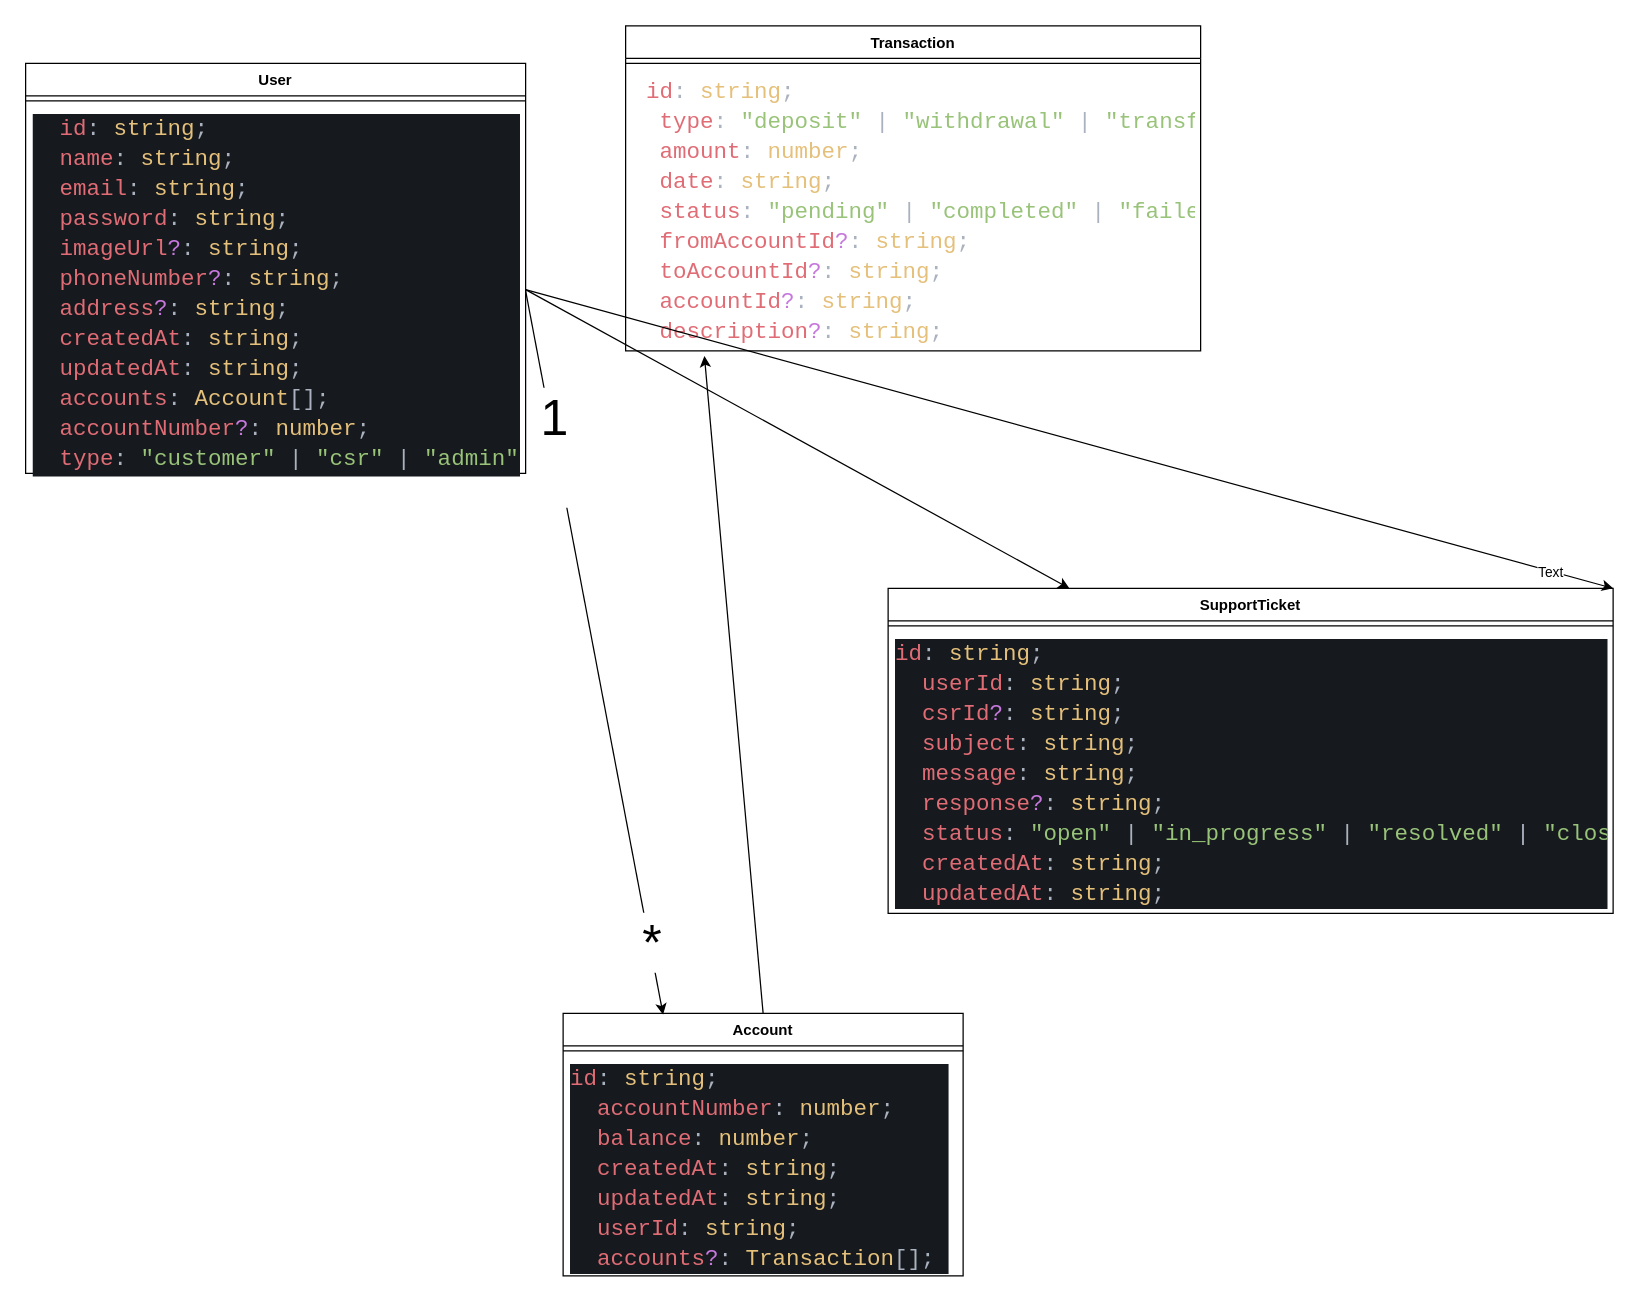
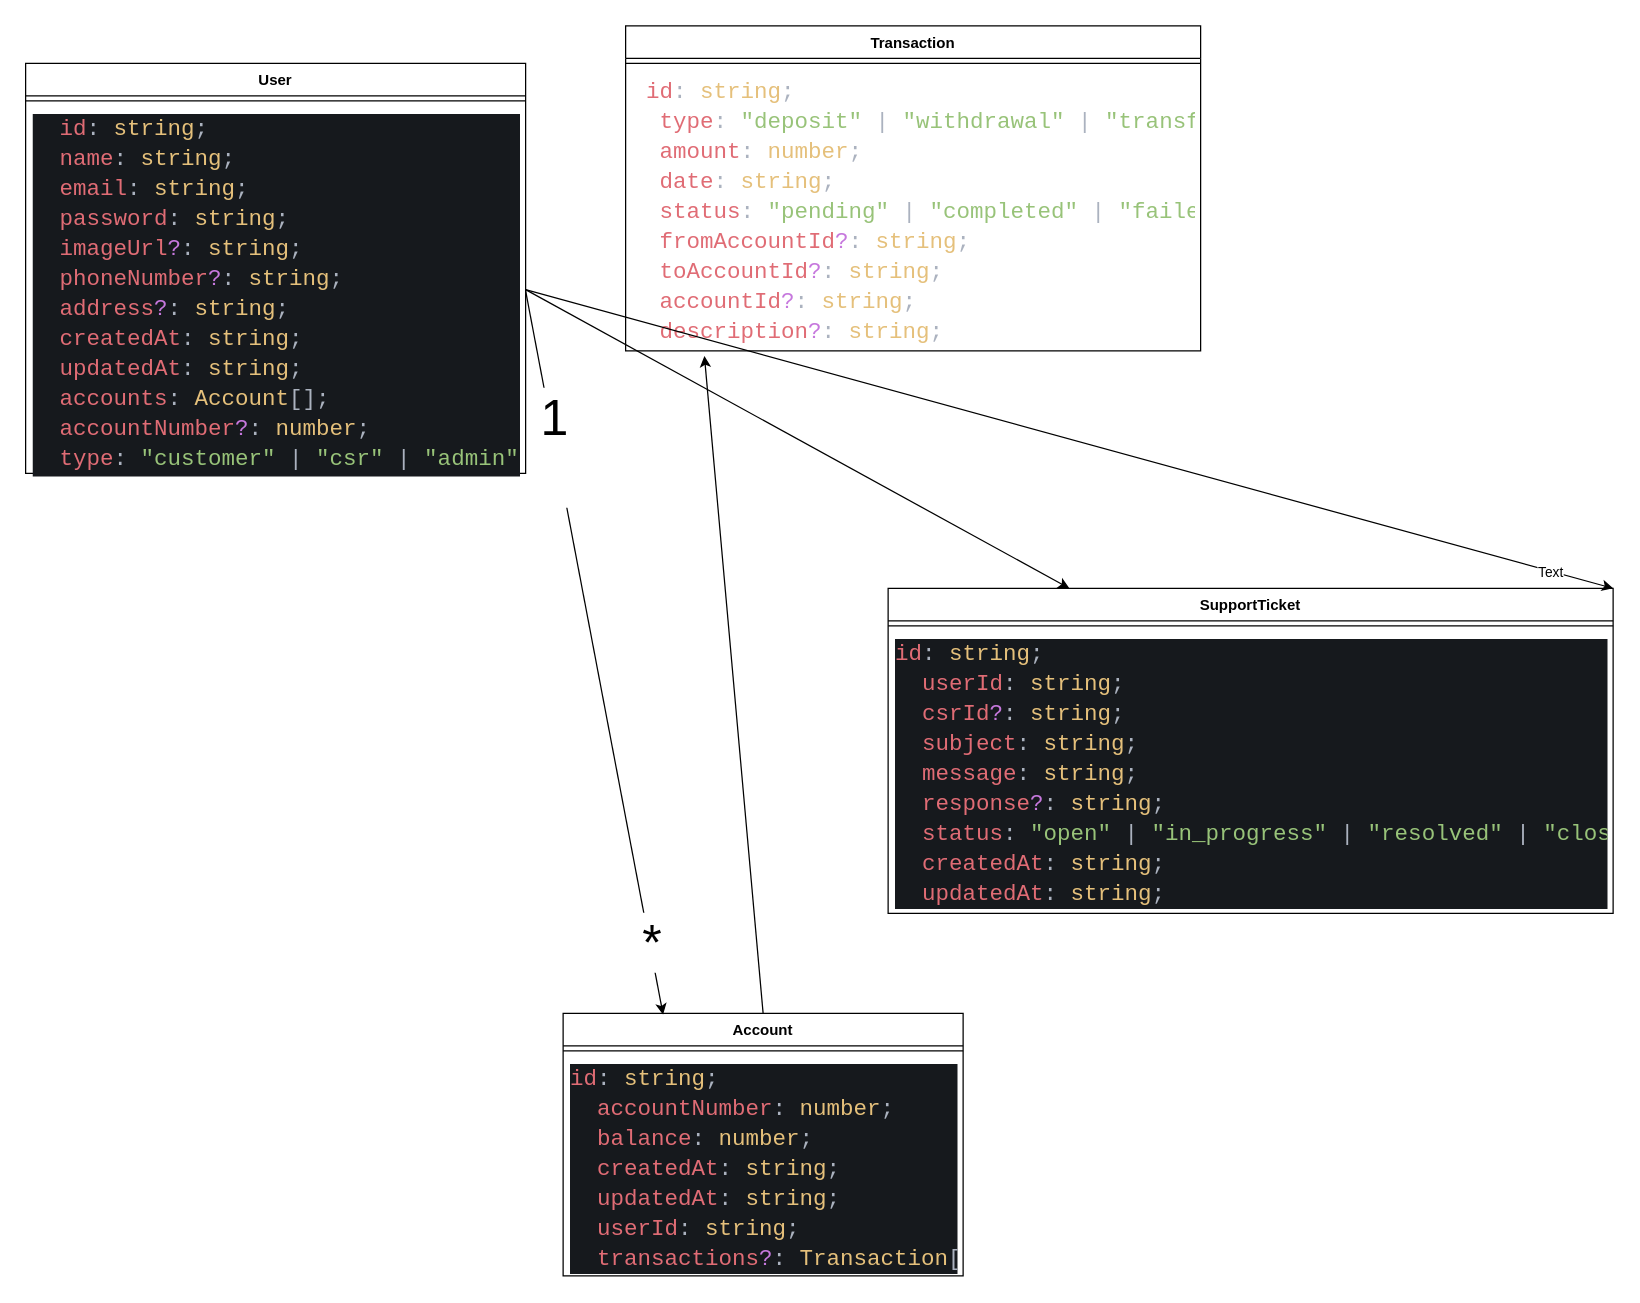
(668, 1127) -> (683, 1127)
